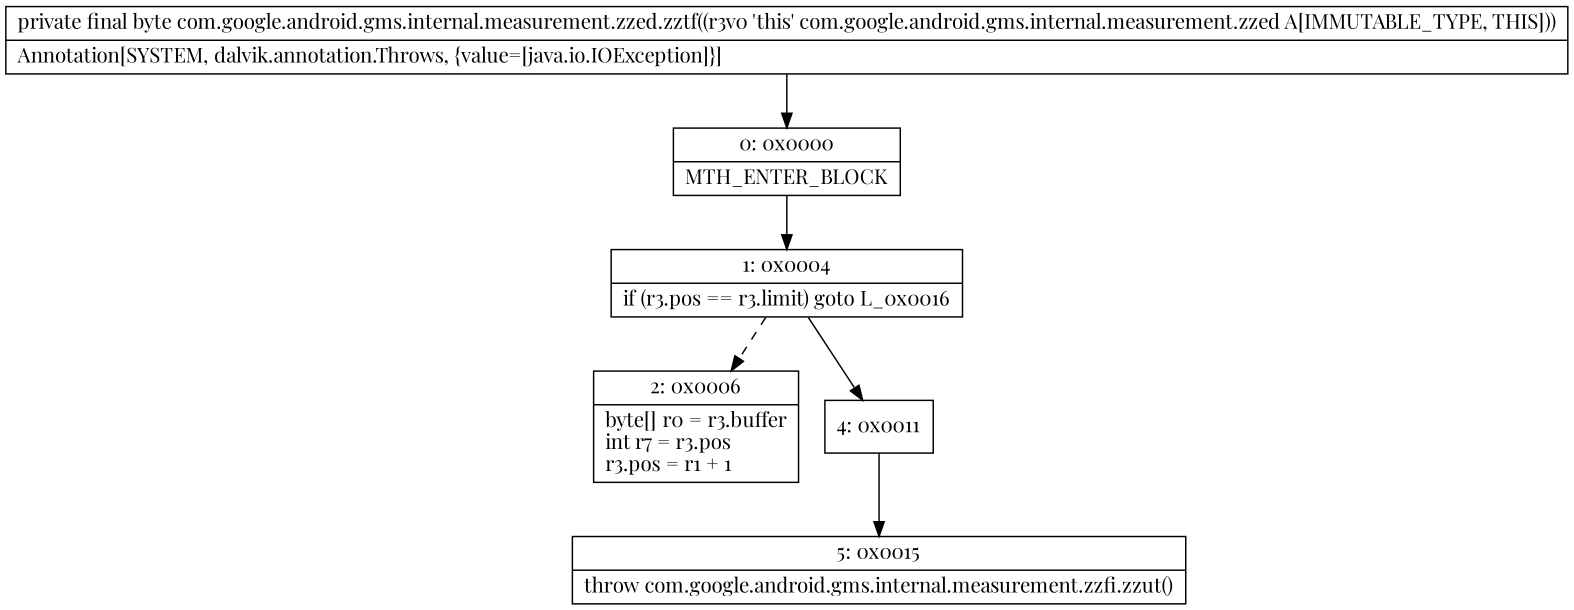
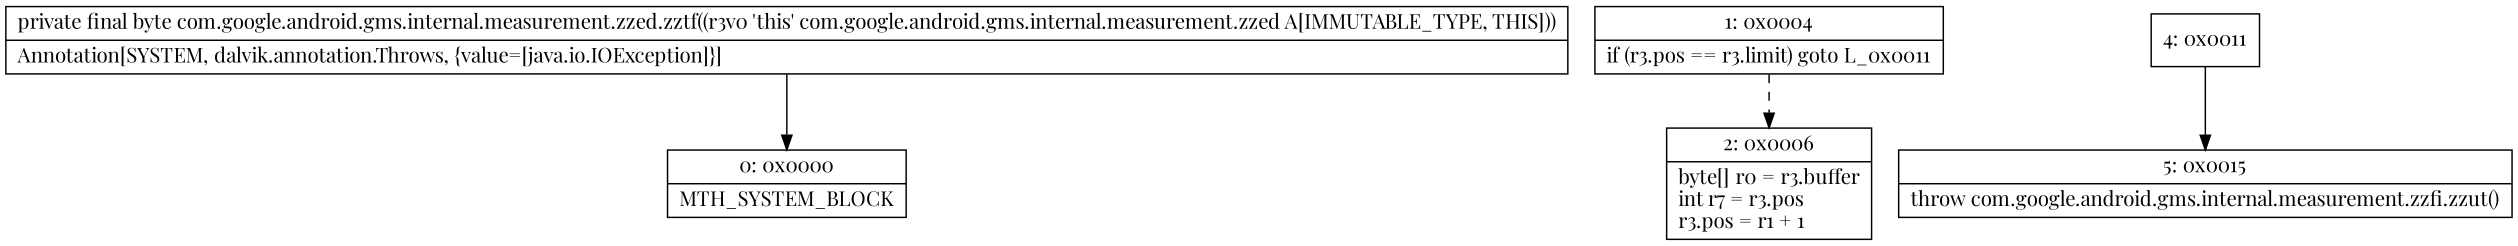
(787, 178) -> (787, 200)
(787, 215) -> none
(787, 299) -> (1769, 56)
(831, 352) -> none
